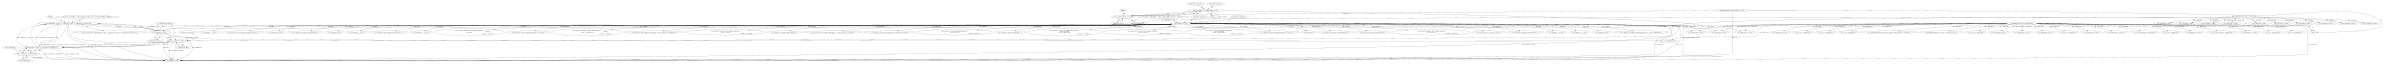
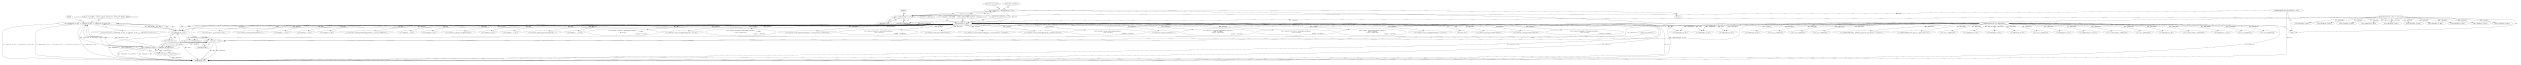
(243, 32) -> none
(25, 61) -> none
